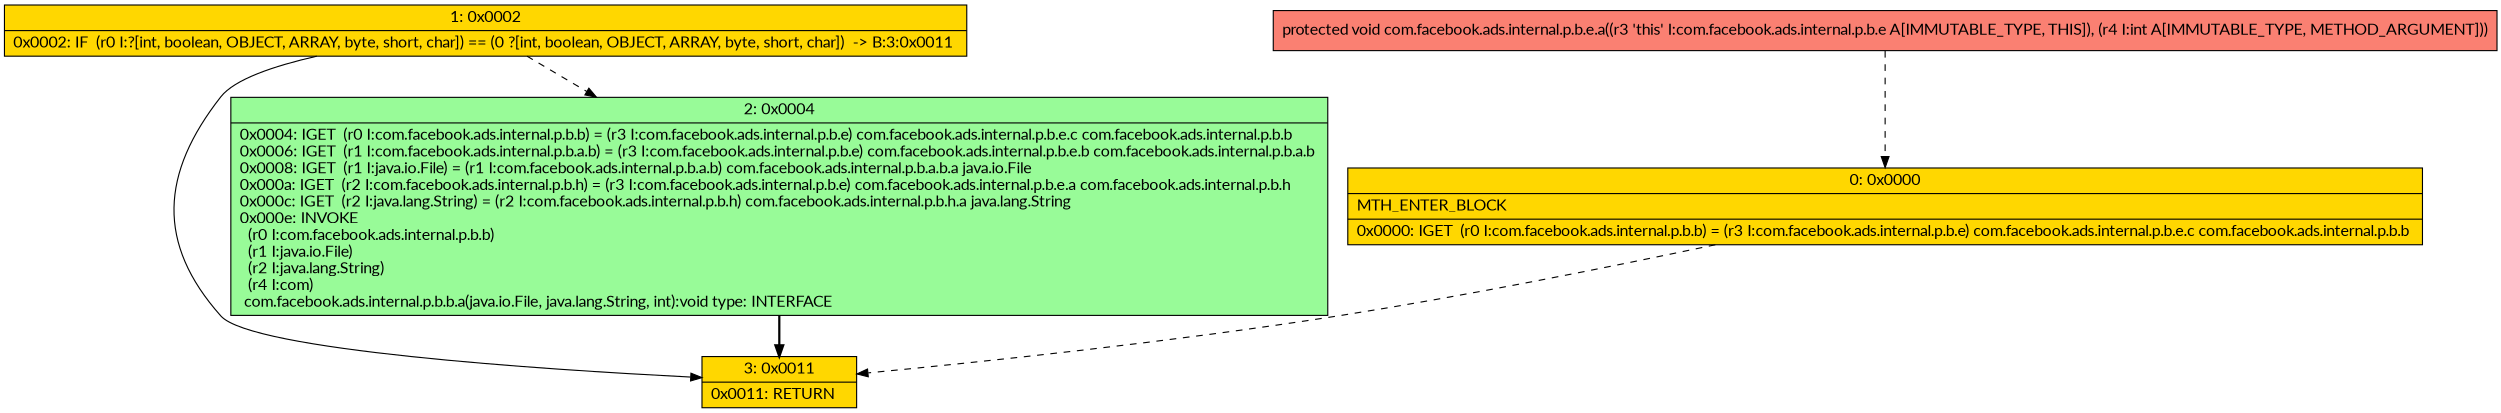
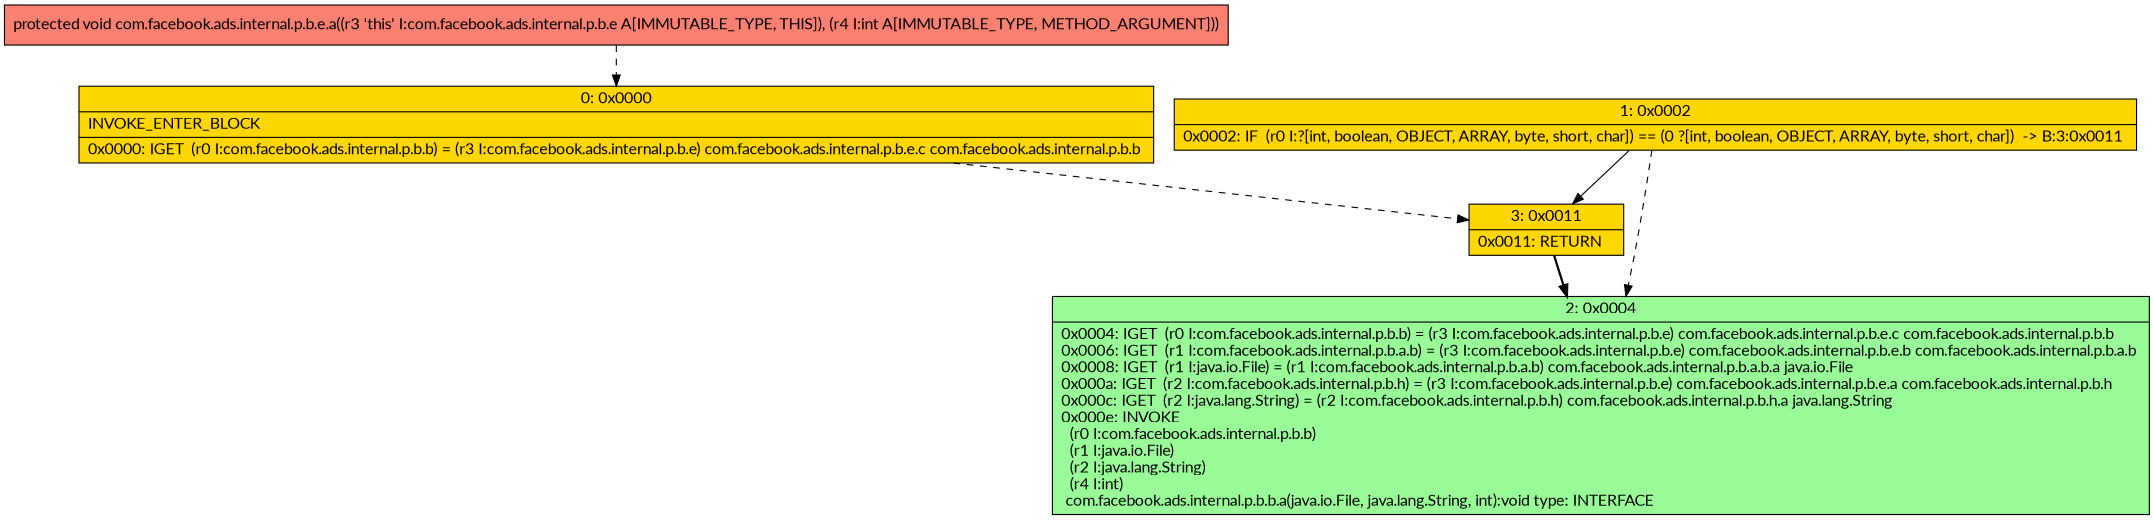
(1432, 206) -> (174, 124)
(277, 285) -> (1092, 484)
(779, 330) -> (1559, 270)
